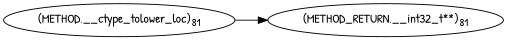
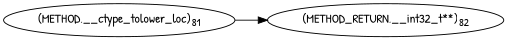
(464, 19) -> (464, 19)
